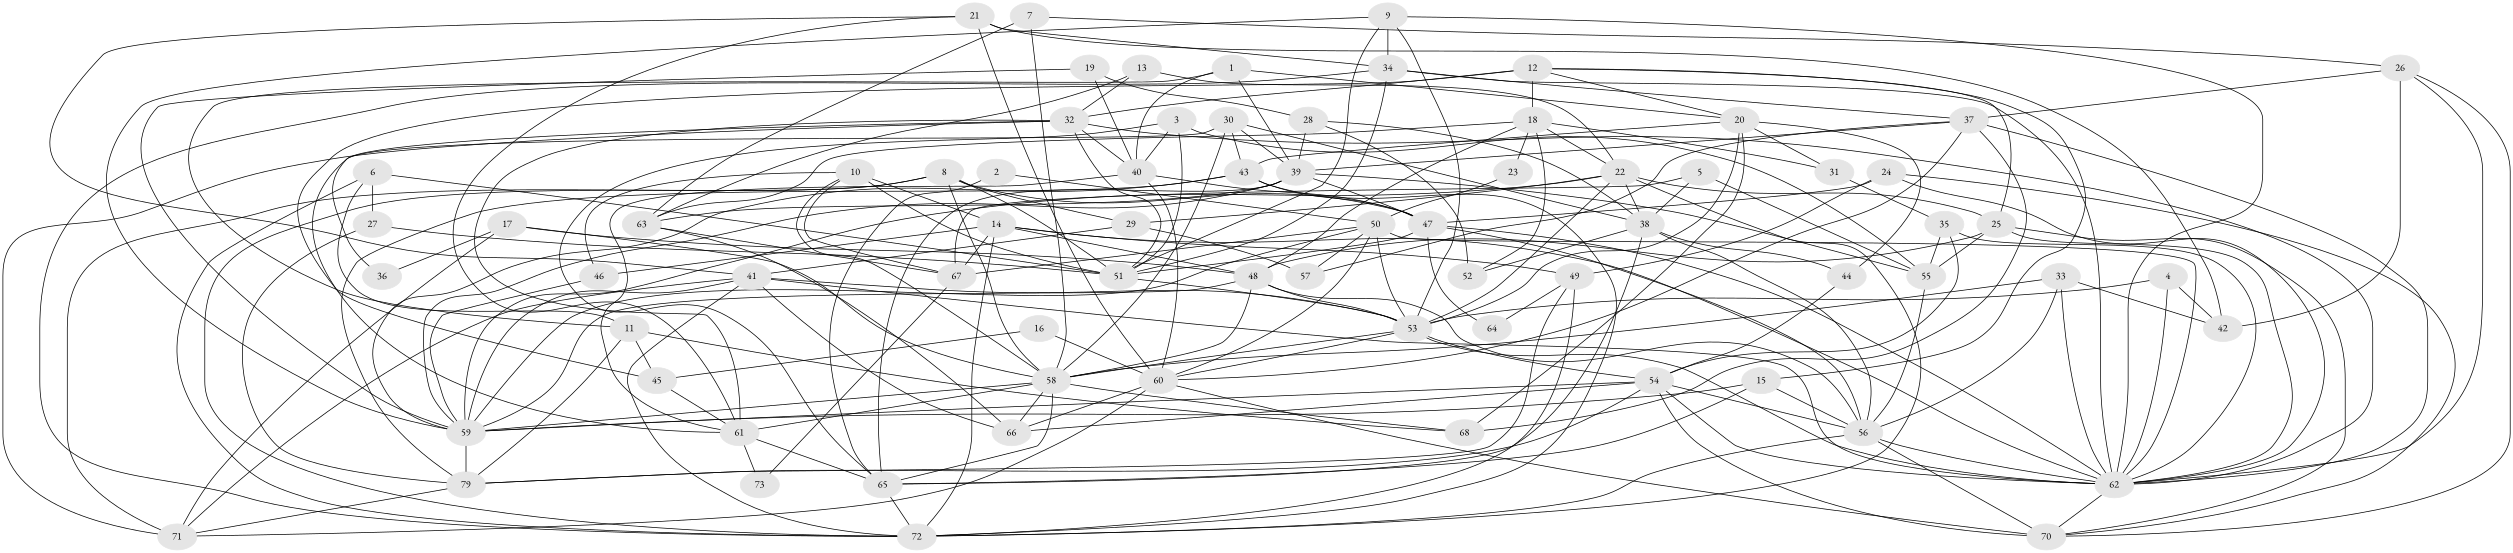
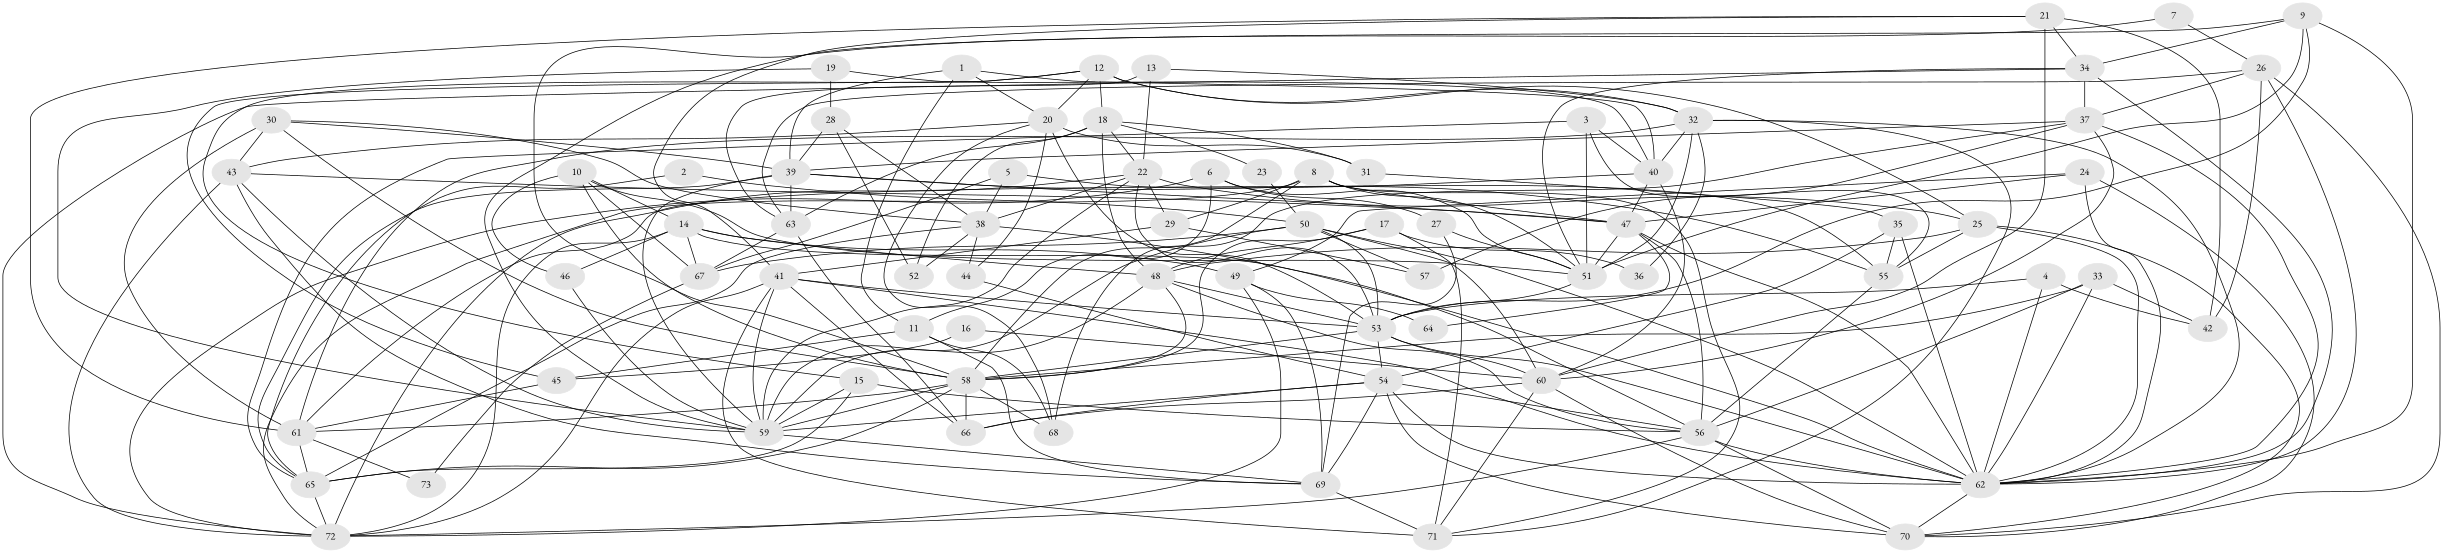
(827, 108) -> (1577, 83)
(466, 485) -> (1321, 485)
